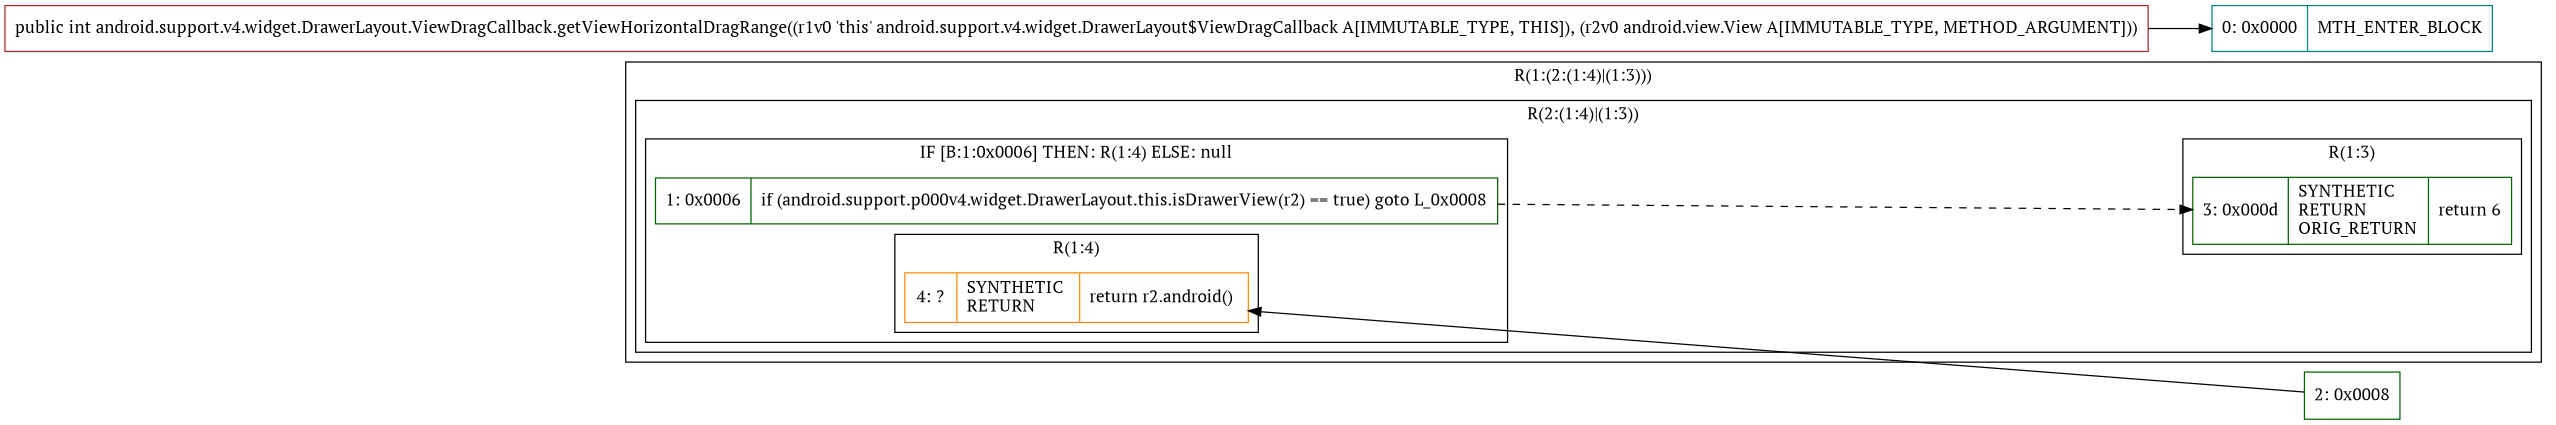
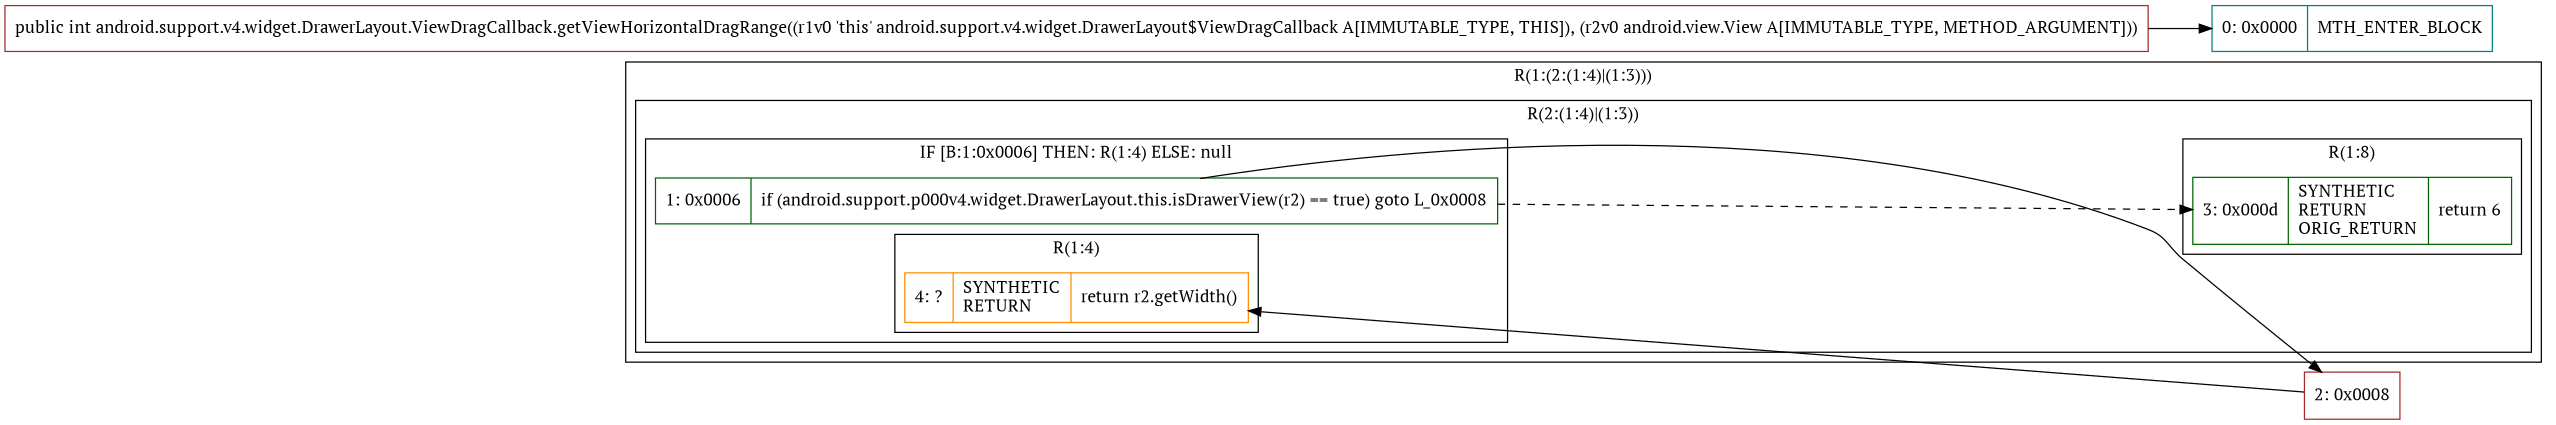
none -> (1784, 153)
(2352, 153) -> (2352, 153)
(1162, 297) -> (1160, 297)
(2352, 396) -> (2352, 396)
